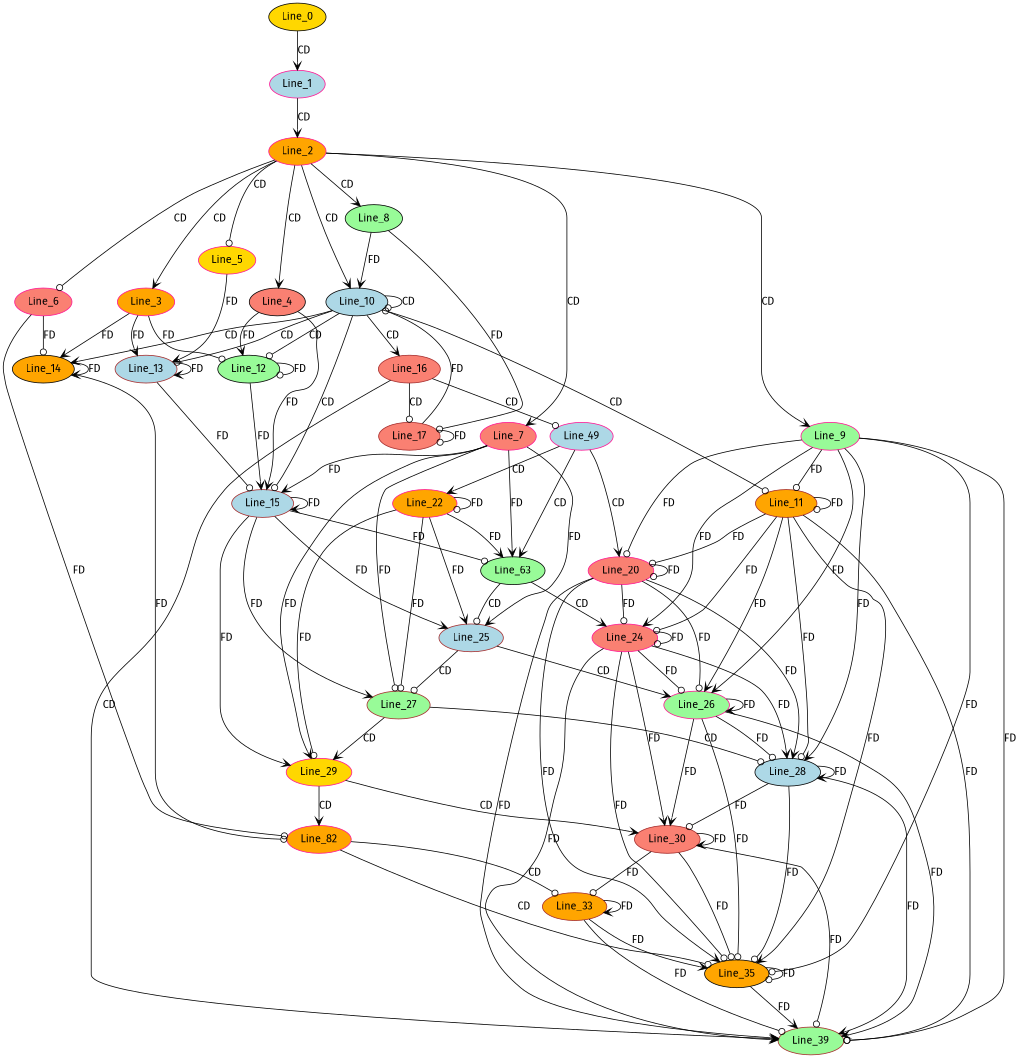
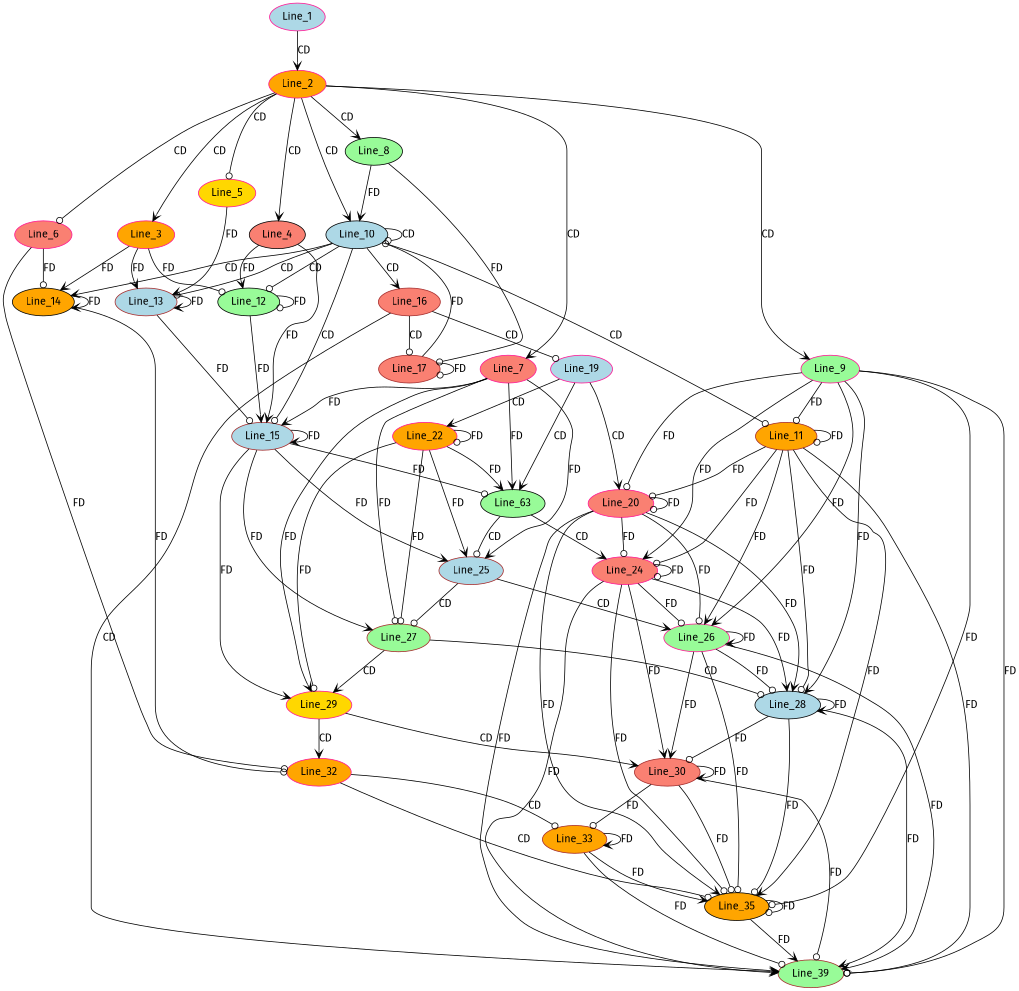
(297, 17) -> none
(582, 436) -> (582, 369)
(319, 839) -> (319, 772)
